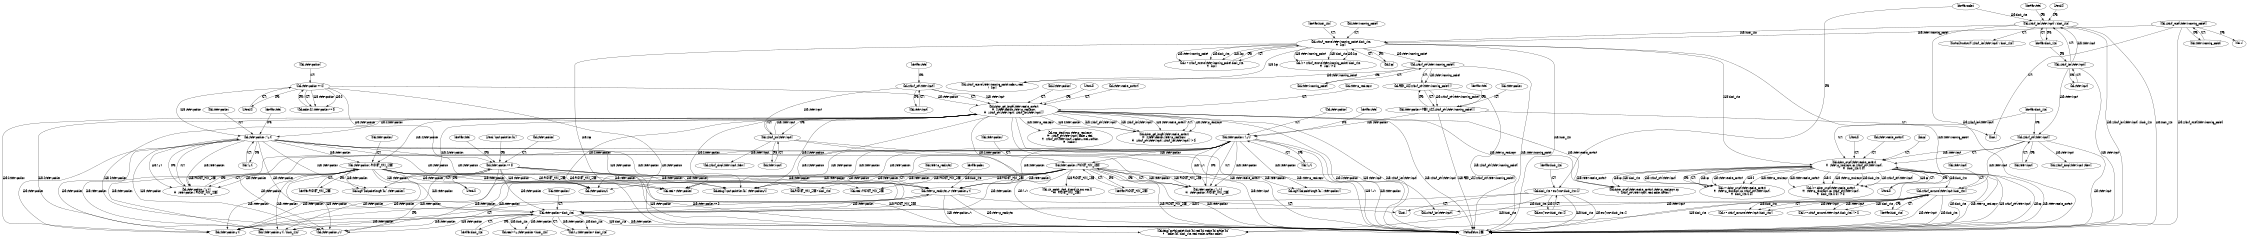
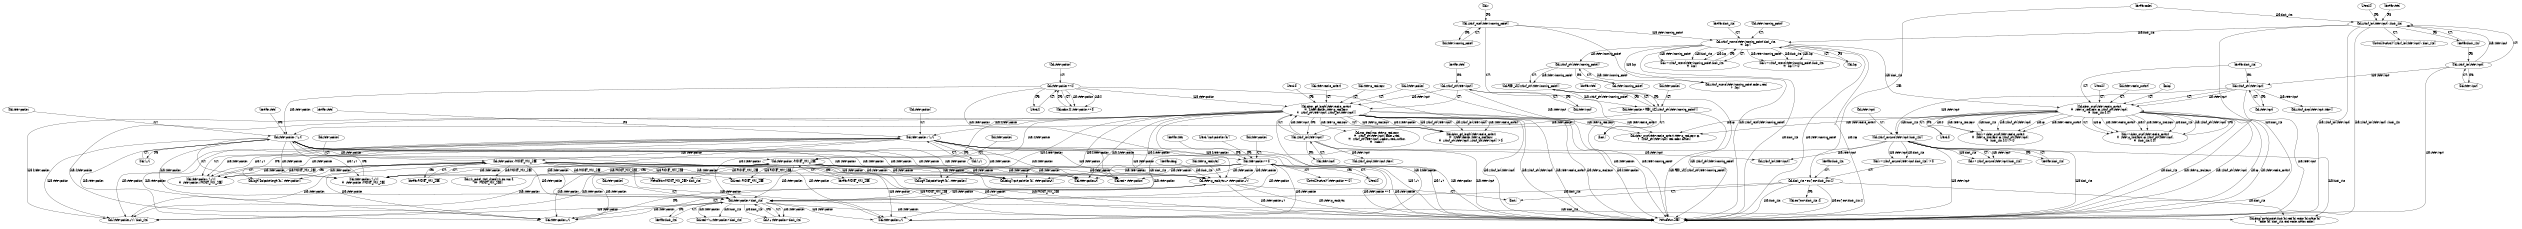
(2216, 33) -> (1486, 14)
(1827, 86) -> (1899, 86)
(1525, 128) -> (1592, 128)
(976, 166) -> (1169, 162)
none -> (1329, 181)
(810, 191) -> (676, 181)
(1195, 204) -> (1572, 192)
(1551, 204) -> (1811, 192)
(1555, 204) -> (1859, 171)
none -> (766, 211)
